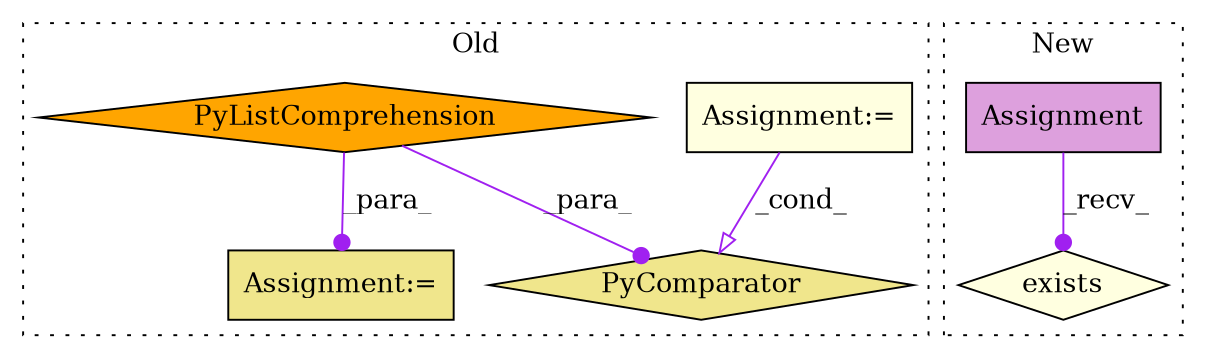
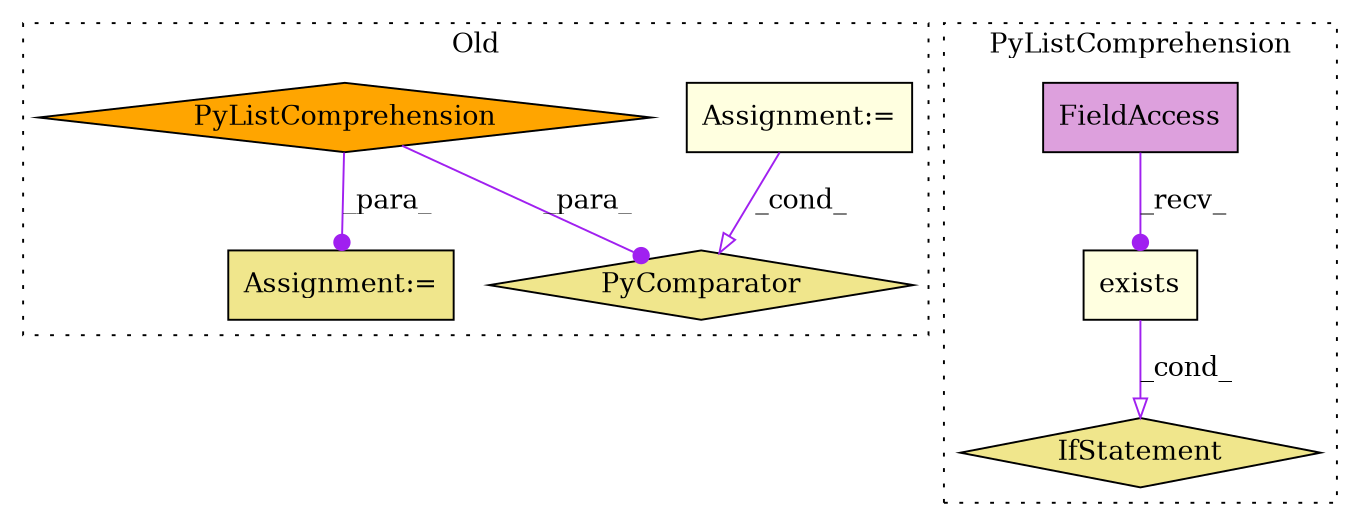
(1063, 45) -> (1140, 45)
(1063, 118) -> (1140, 118)
(1063, 285) -> (1140, 285)
none -> (1140, 453)
